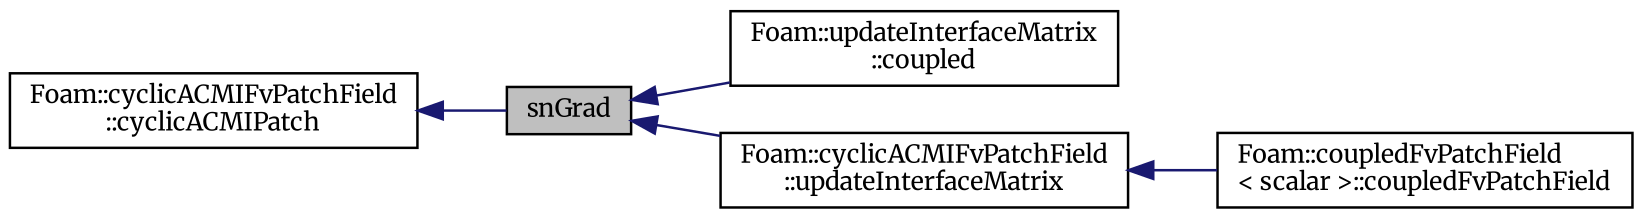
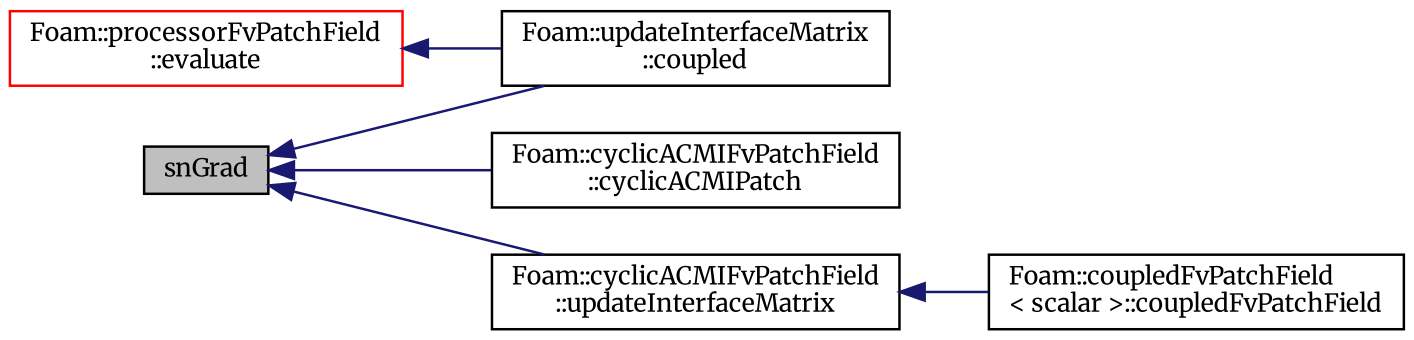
none -> (206, 48)
(475, 111) -> (393, 170)
